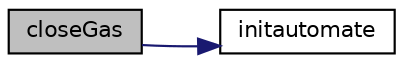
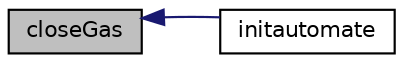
(170, 46) -> (192, 17)
